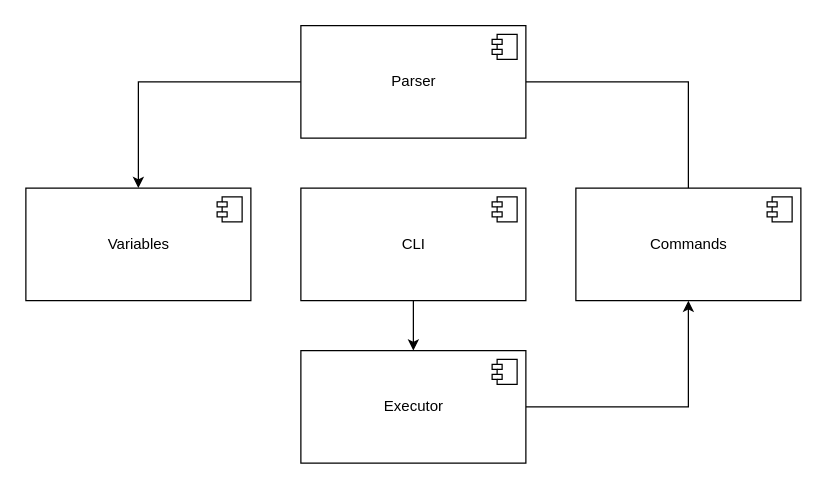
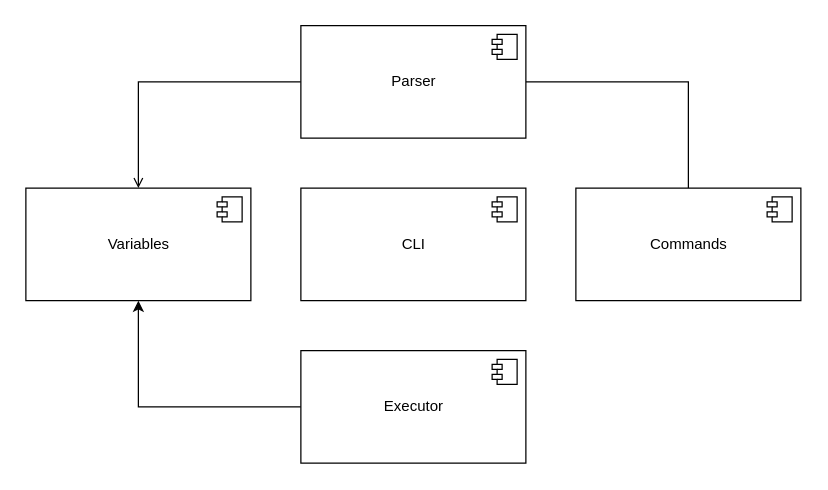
(138, 178) -> (138, 180)
(413, 322) -> none
none -> (170, 407)
(656, 407) -> none
